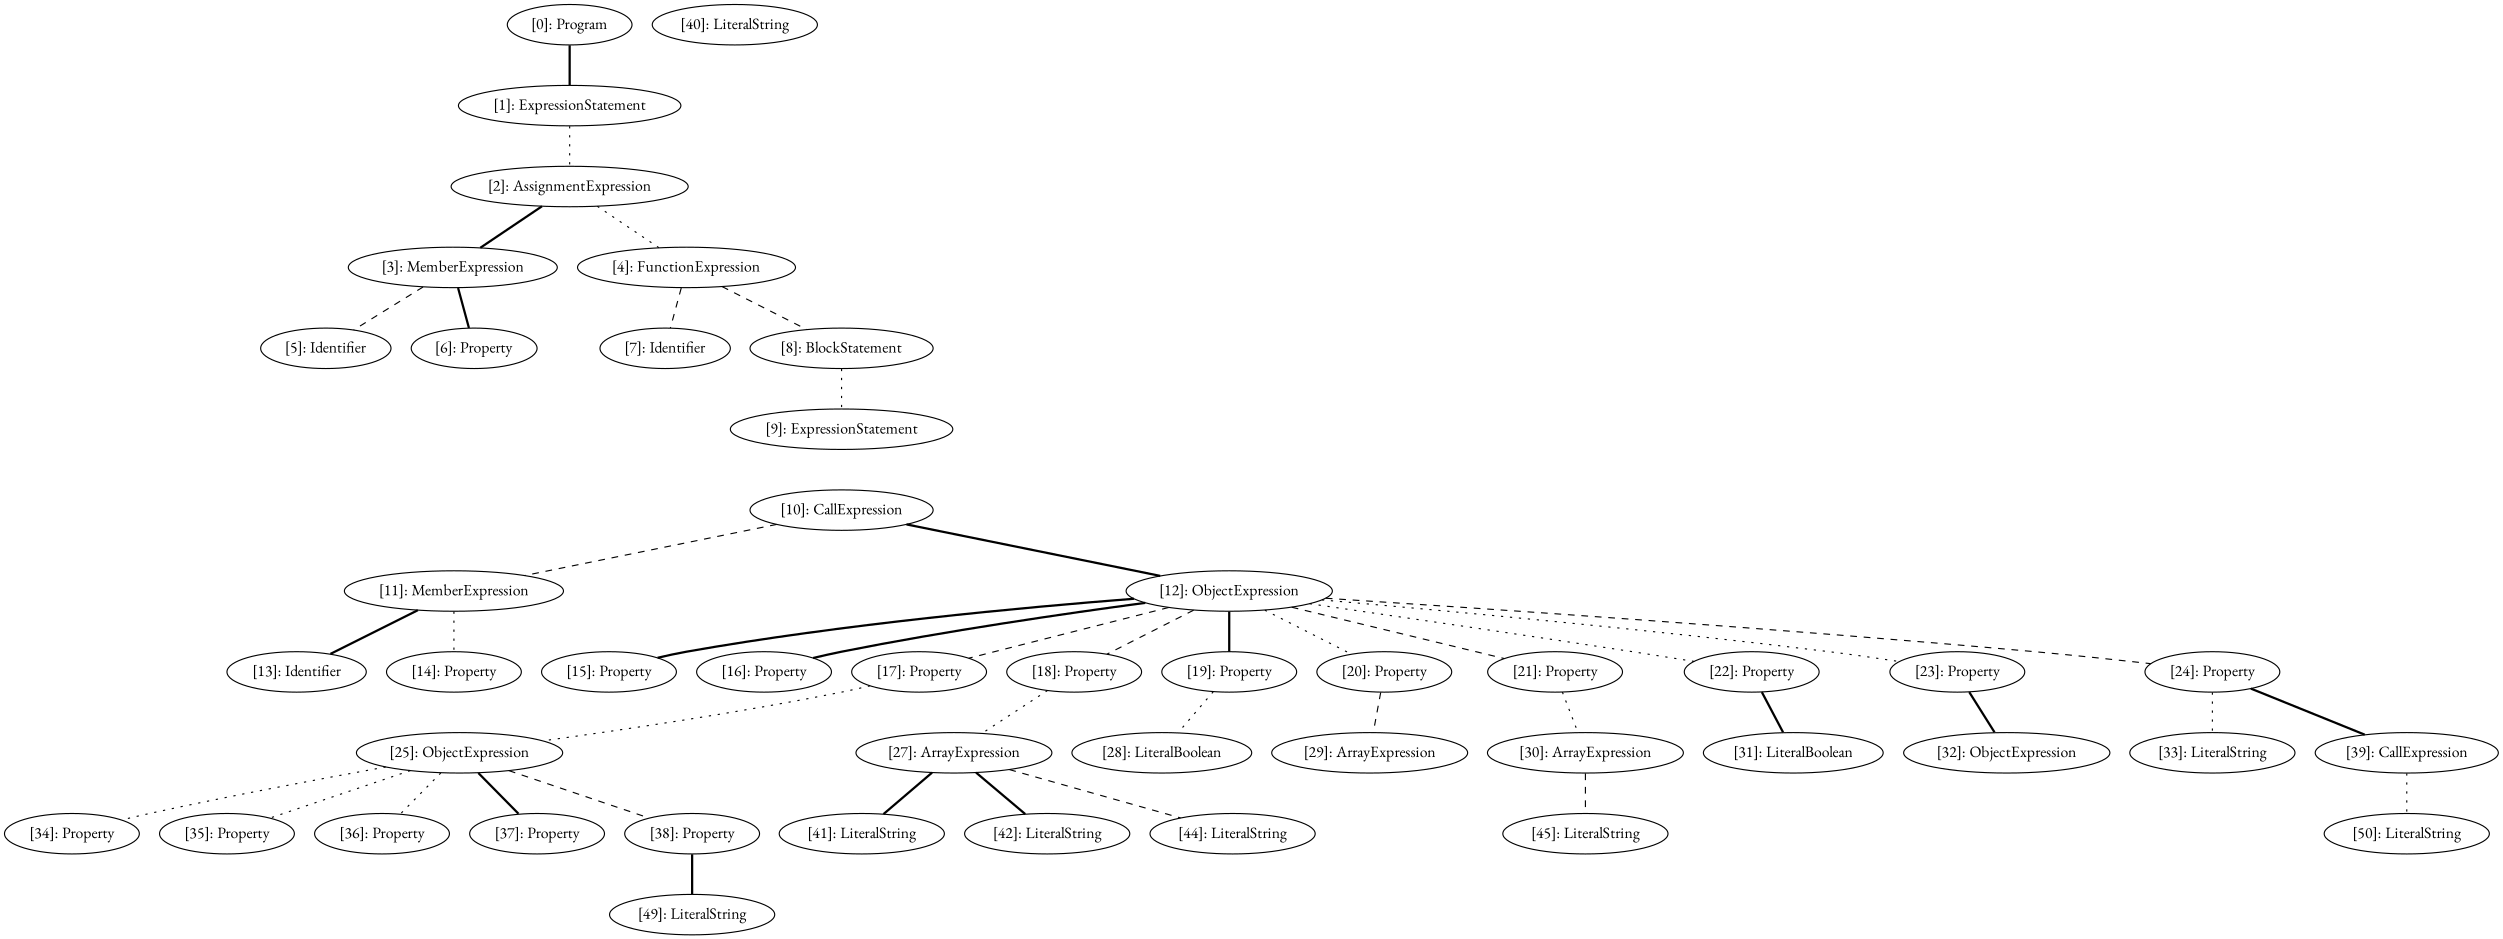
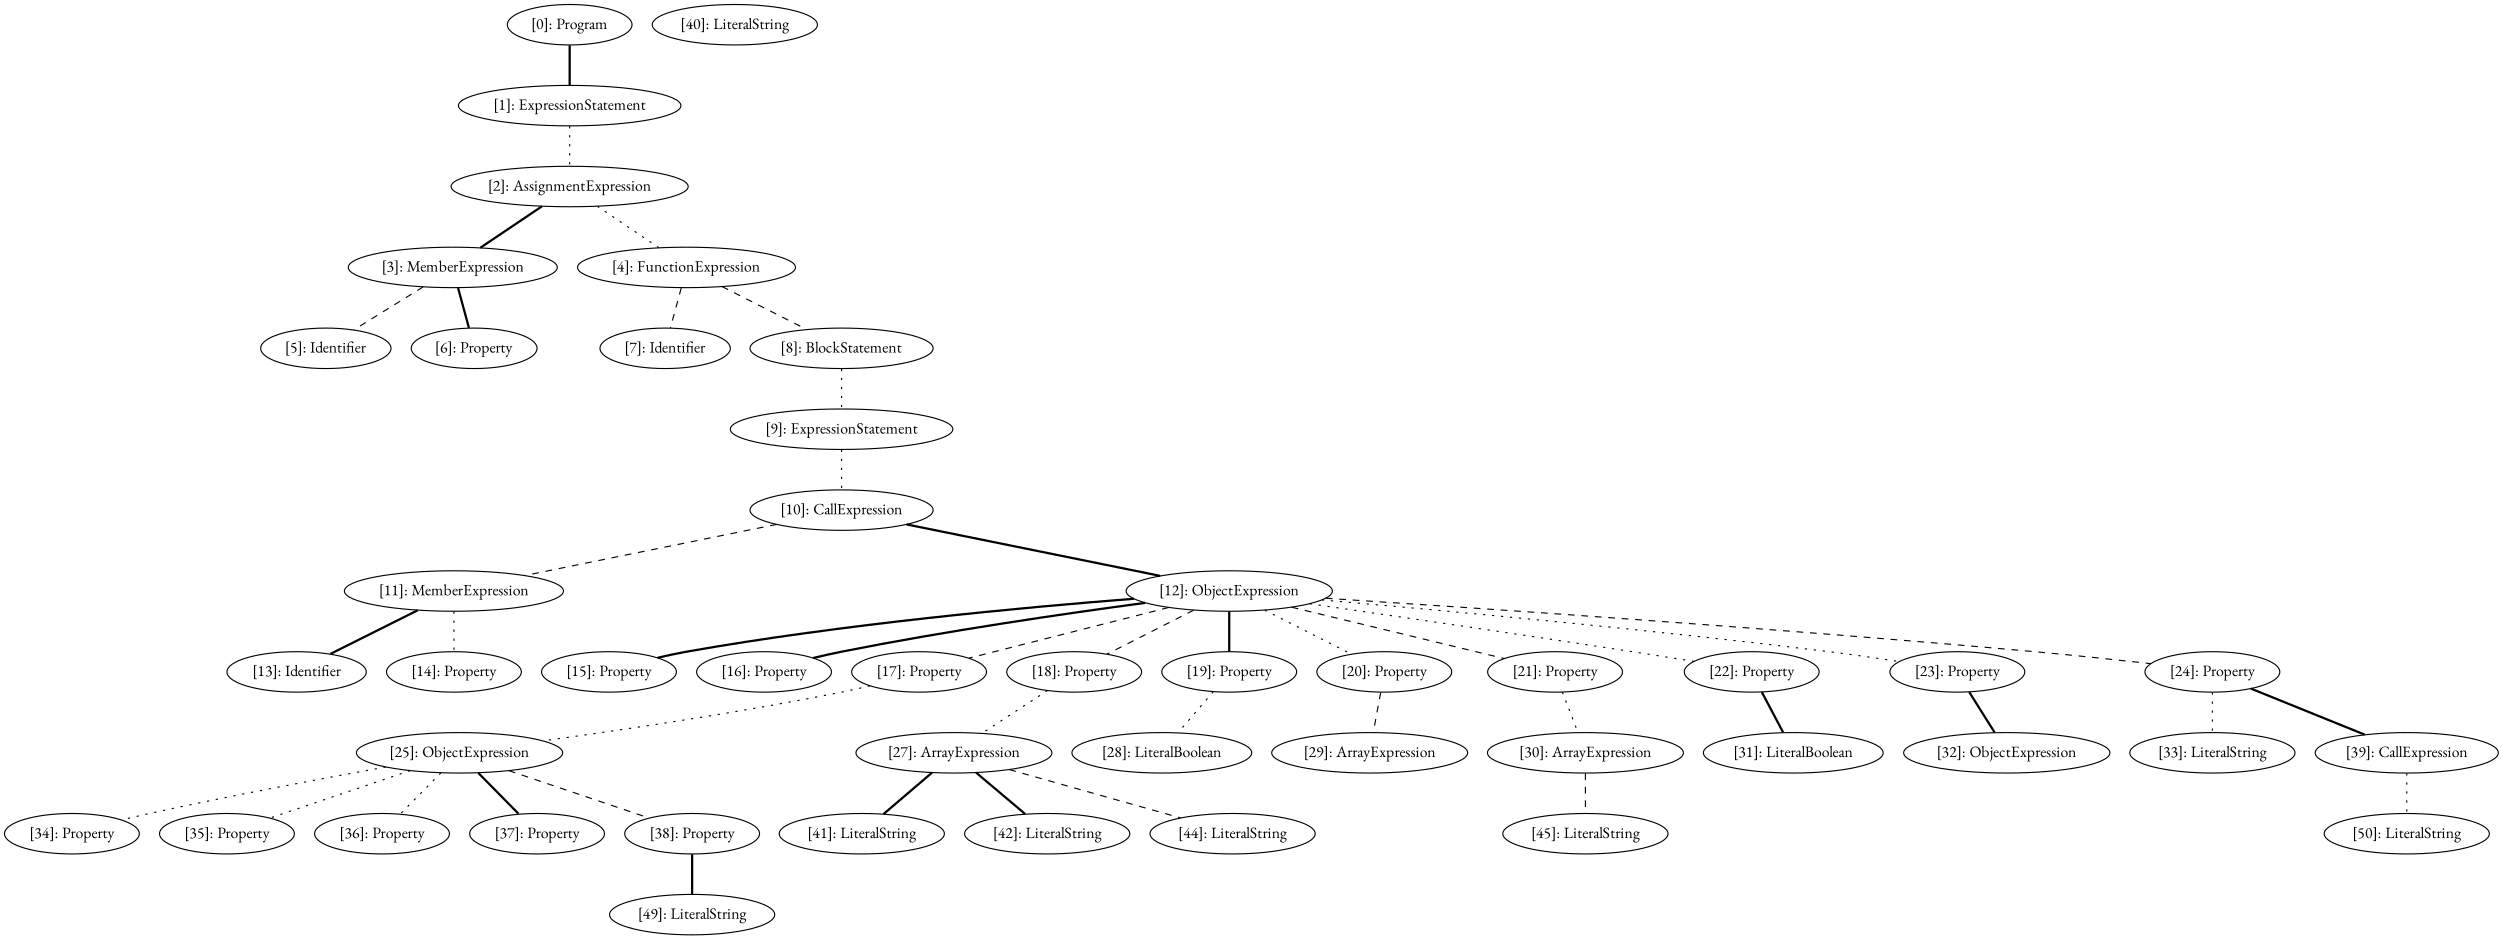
none -> (842, 470)
